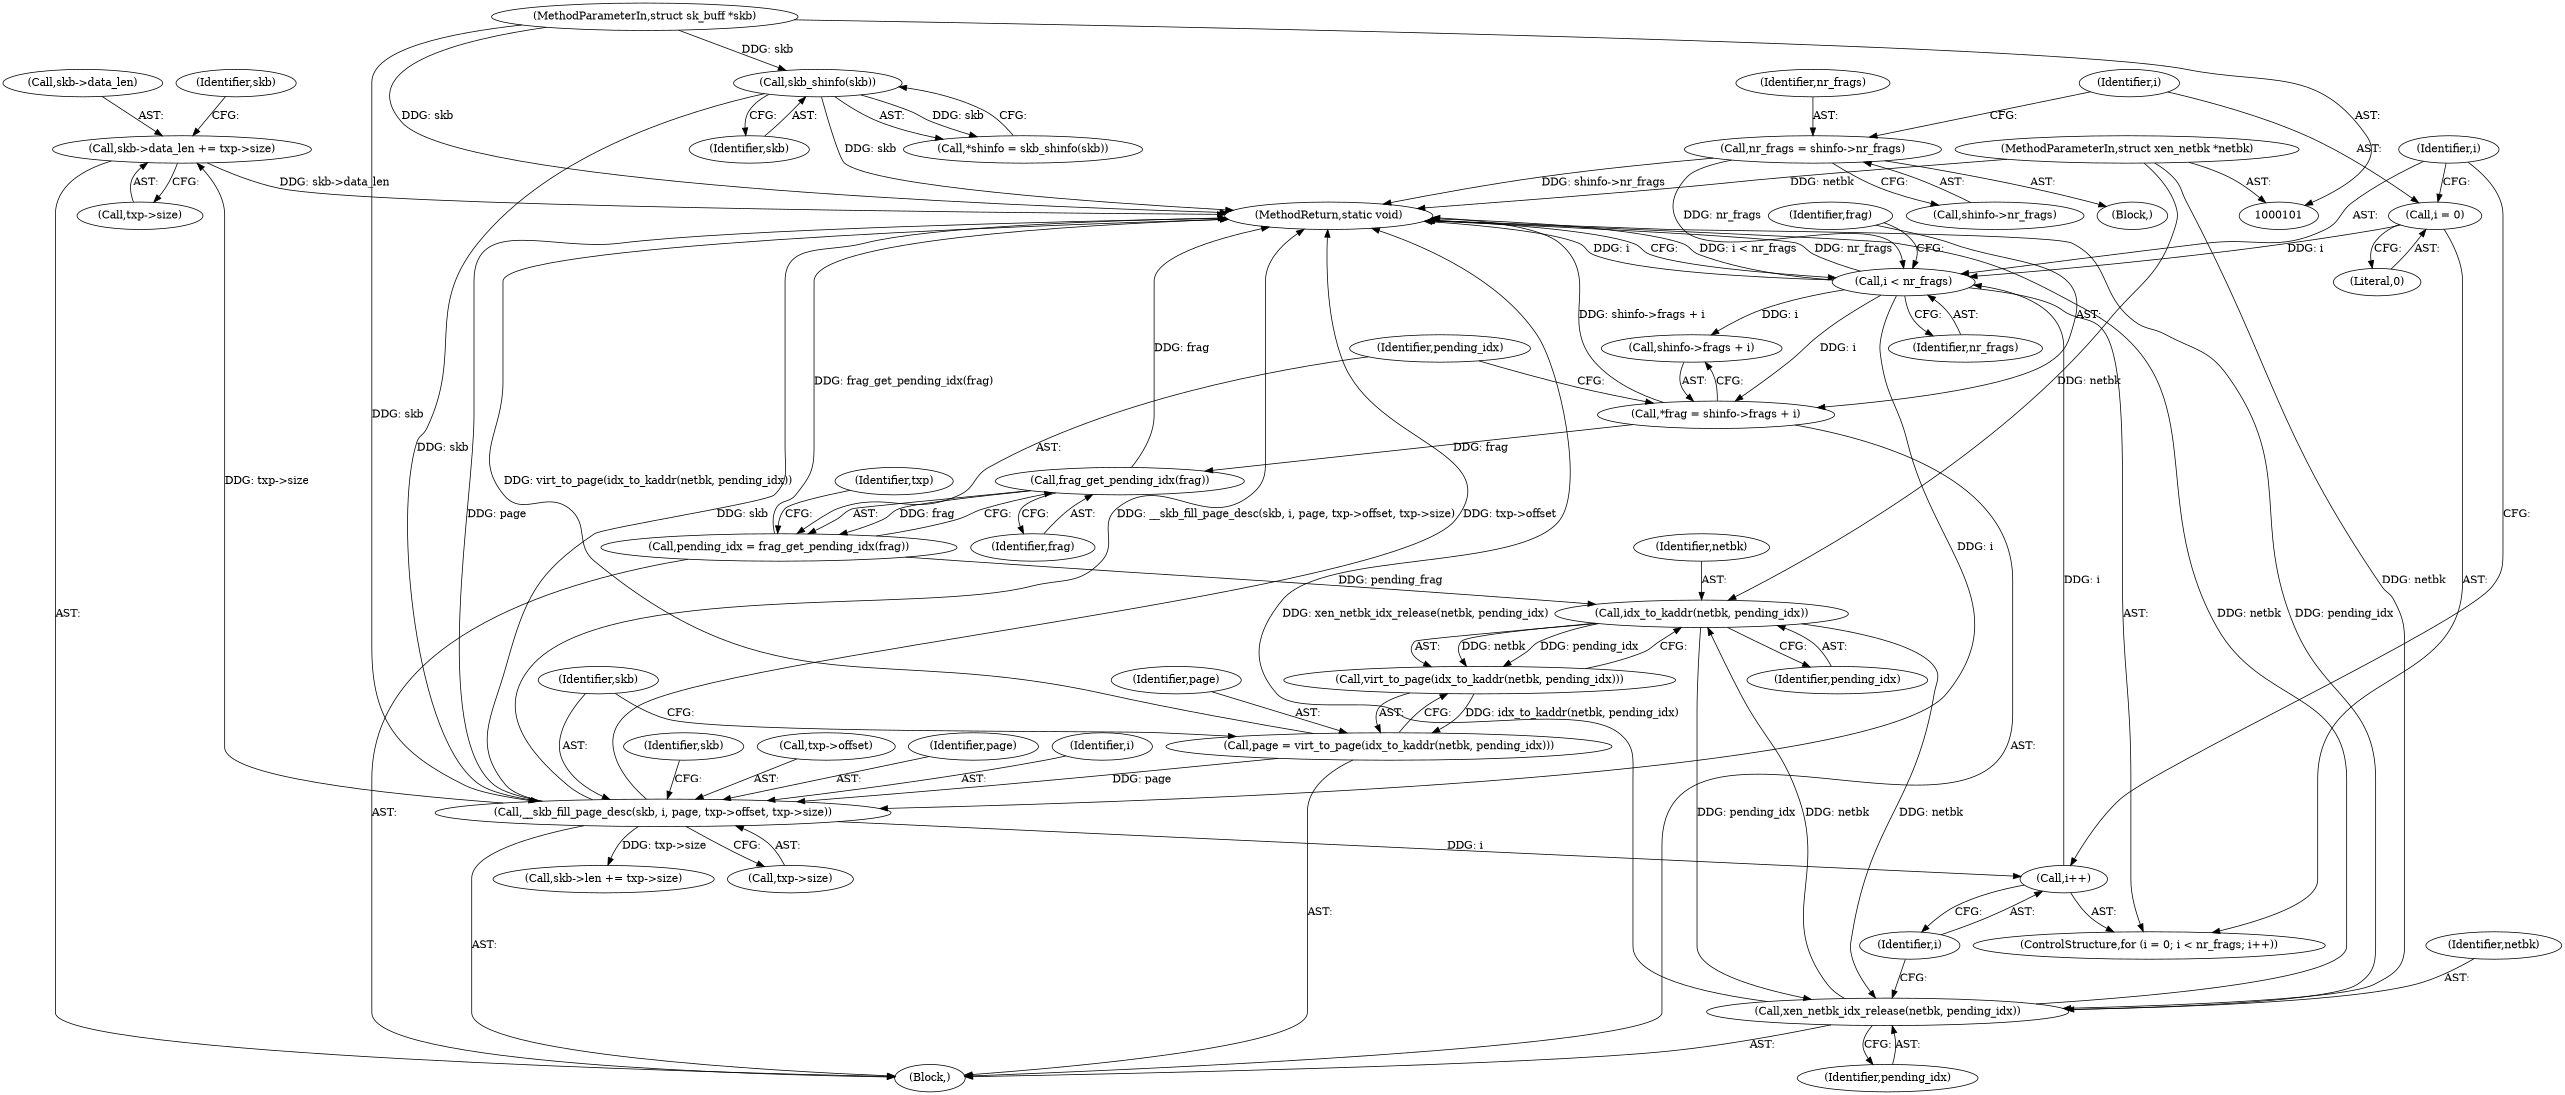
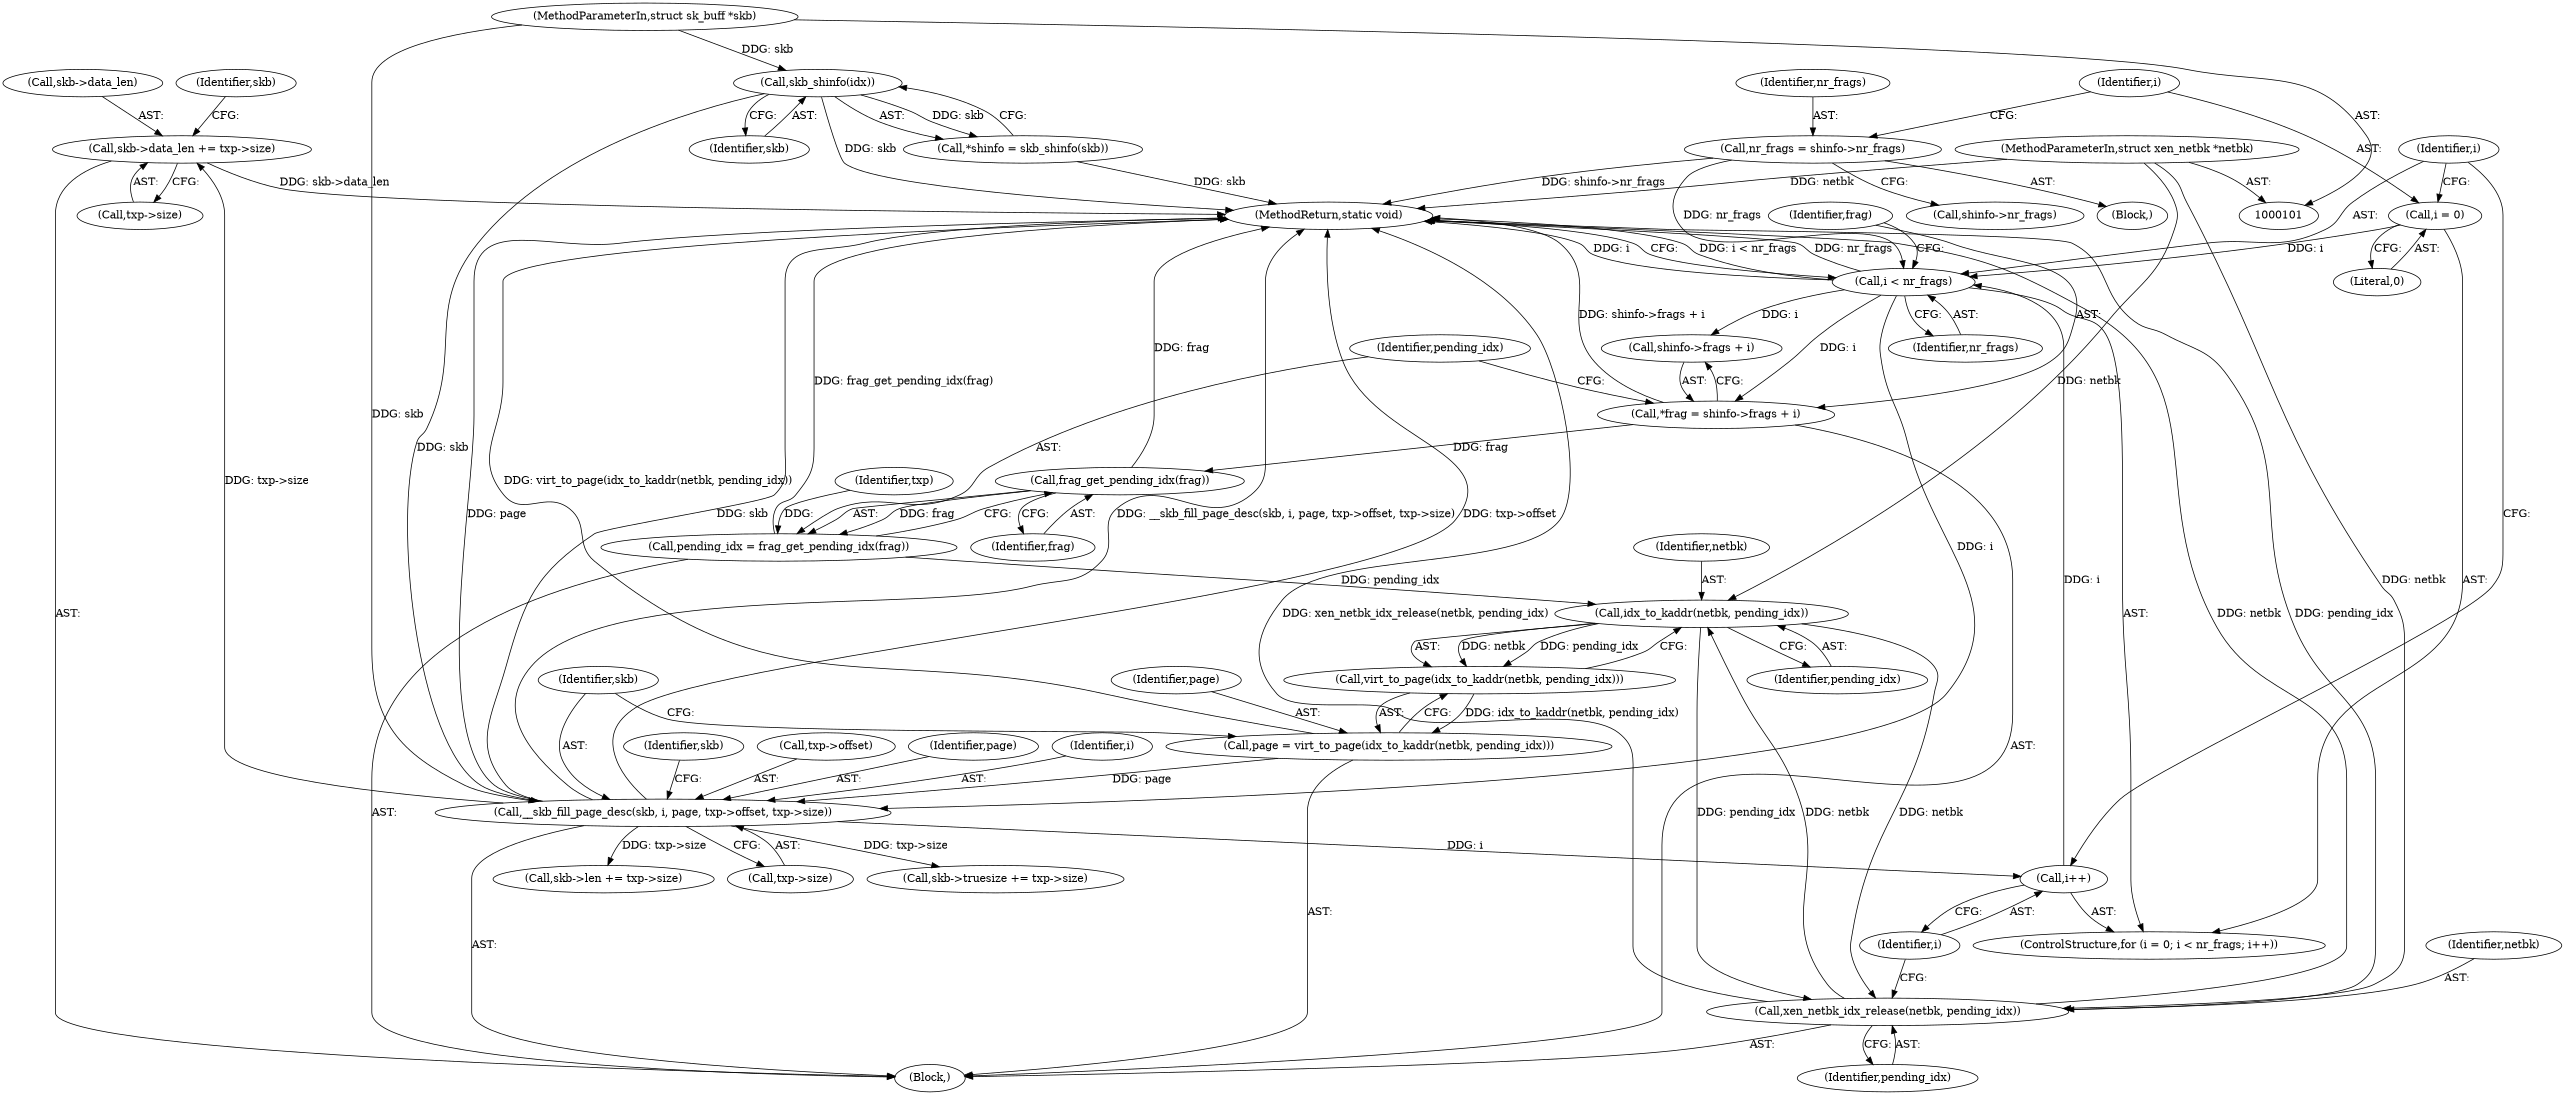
(818, 83) -> (818, 83)
(1922, 181) -> none
(702, 183) -> (1173, 182)
(801, 514) -> (801, 514)
(1390, 581) -> (1390, 581)
none -> (996, 879)
